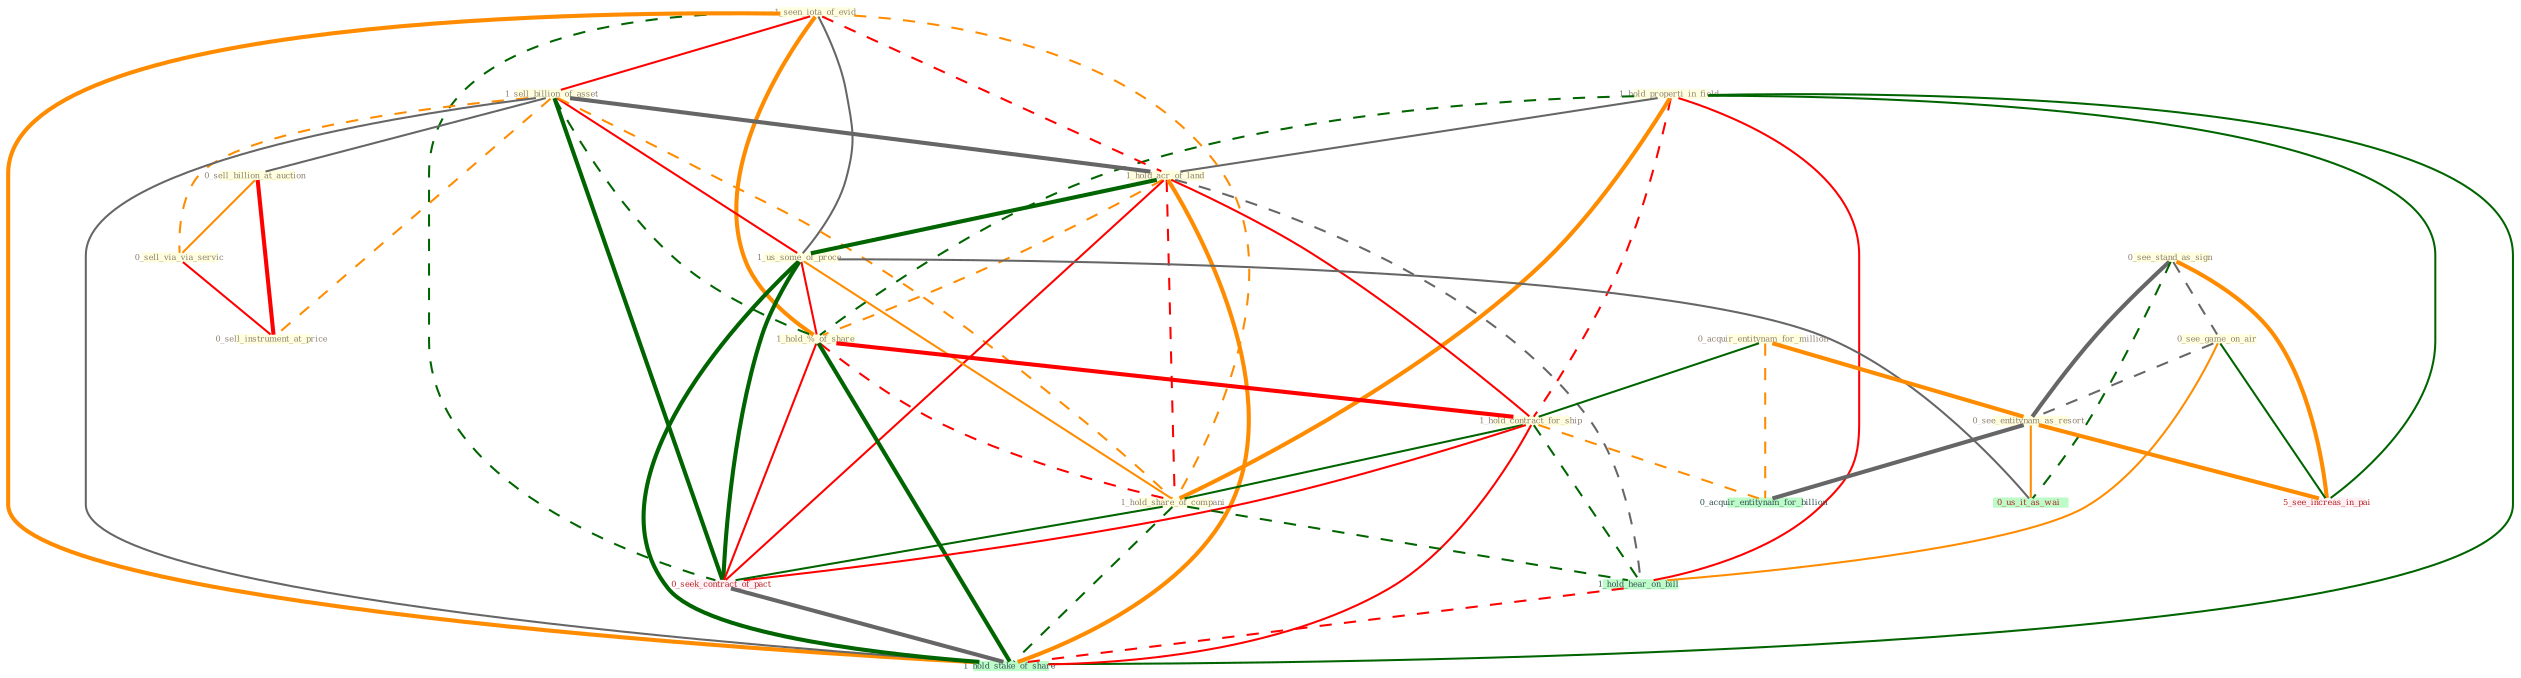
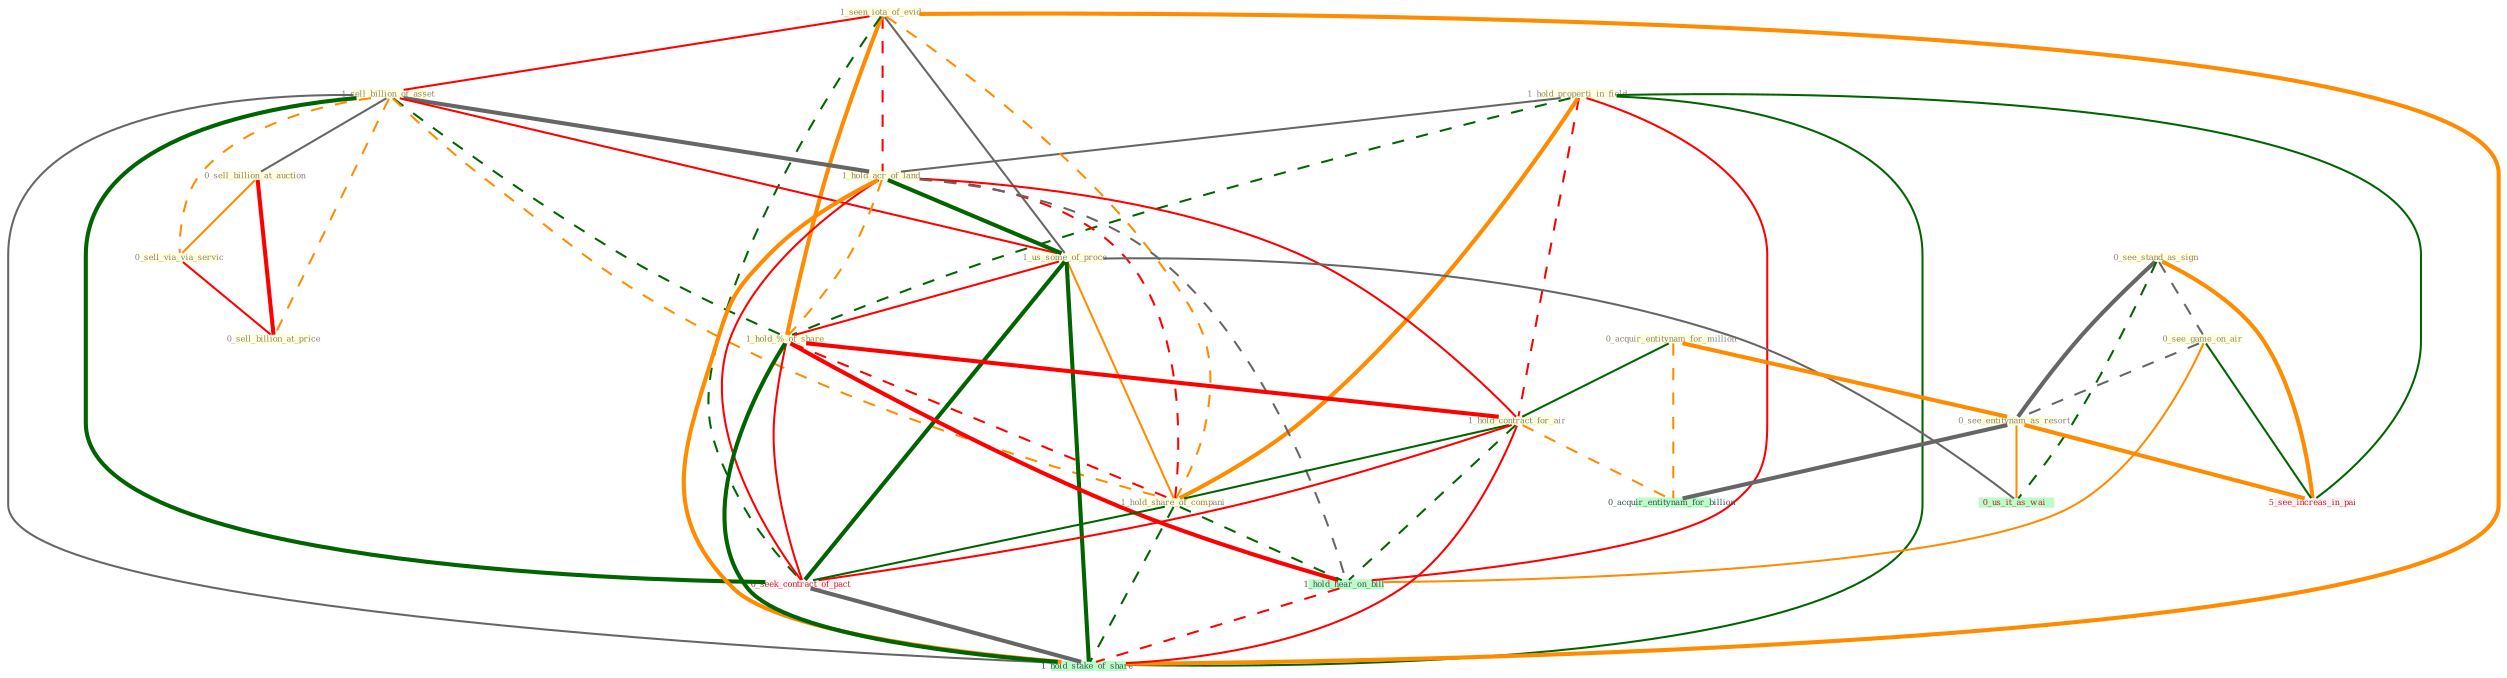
(274, 339) -> (274, 339)
(1532, 421) -> (1518, 421)
none -> (1098, 497)
